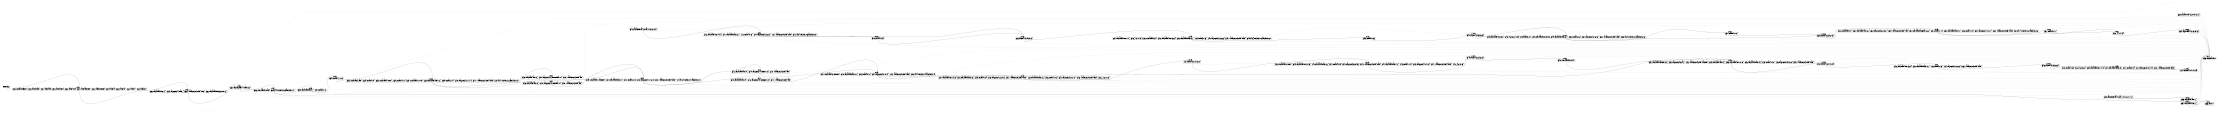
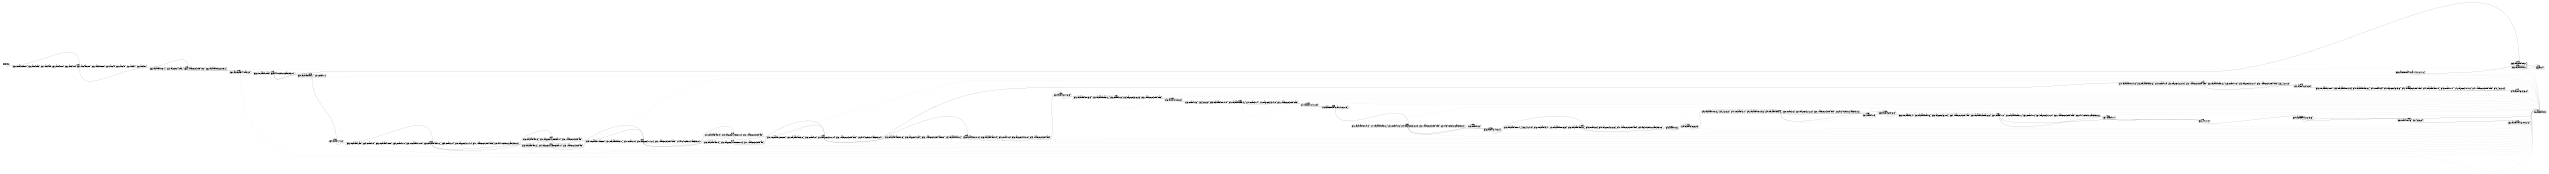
(1566, 61) -> none
none -> (1322, 107)
none -> (2410, 121)
